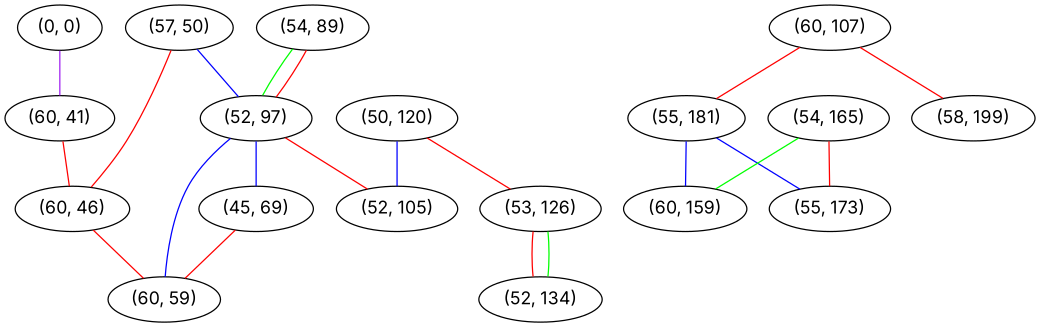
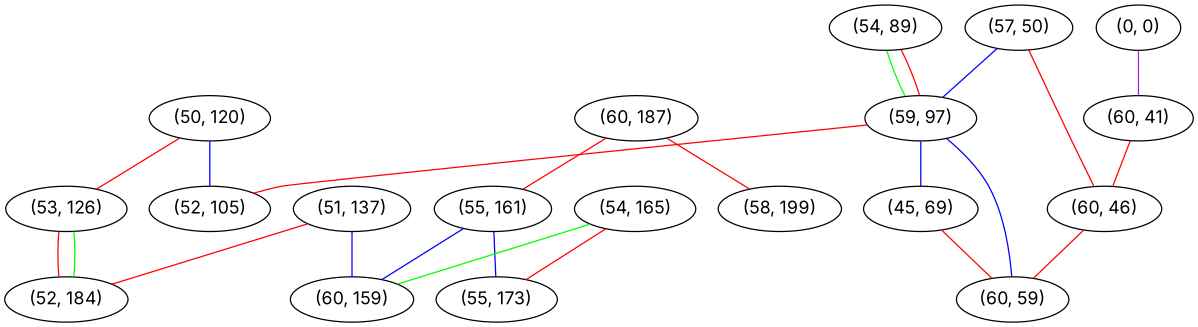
(830, 28) -> (636, 118)
(256, 118) -> (921, 118)
(686, 118) -> (493, 209)
none -> (352, 209)
(541, 299) -> (66, 299)
